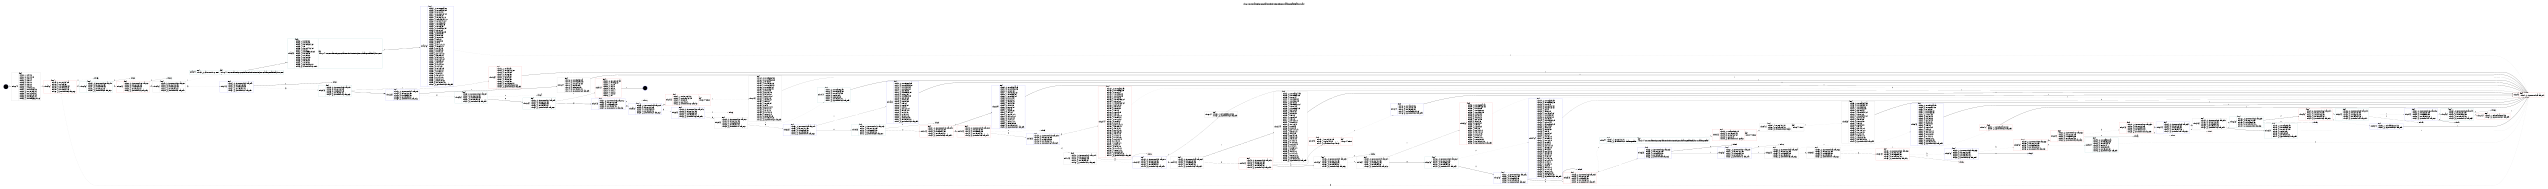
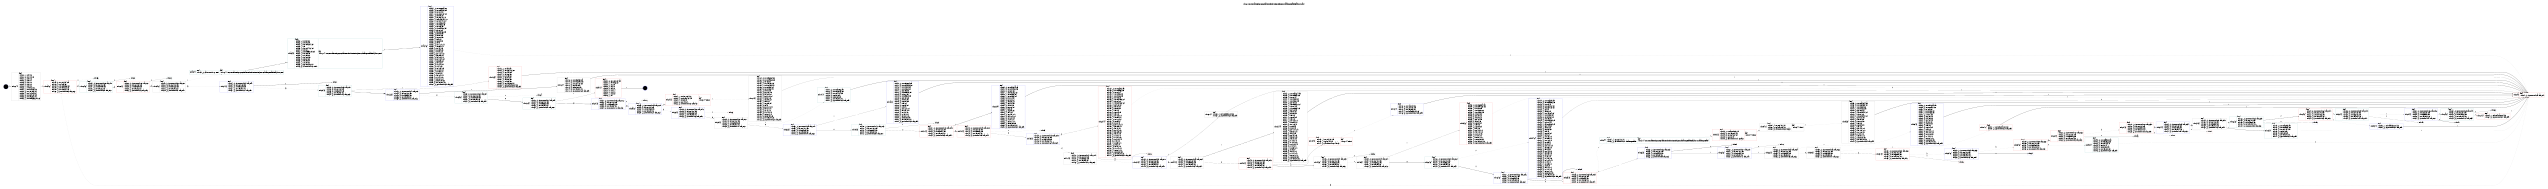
(114, 87) -> (115, 88)
